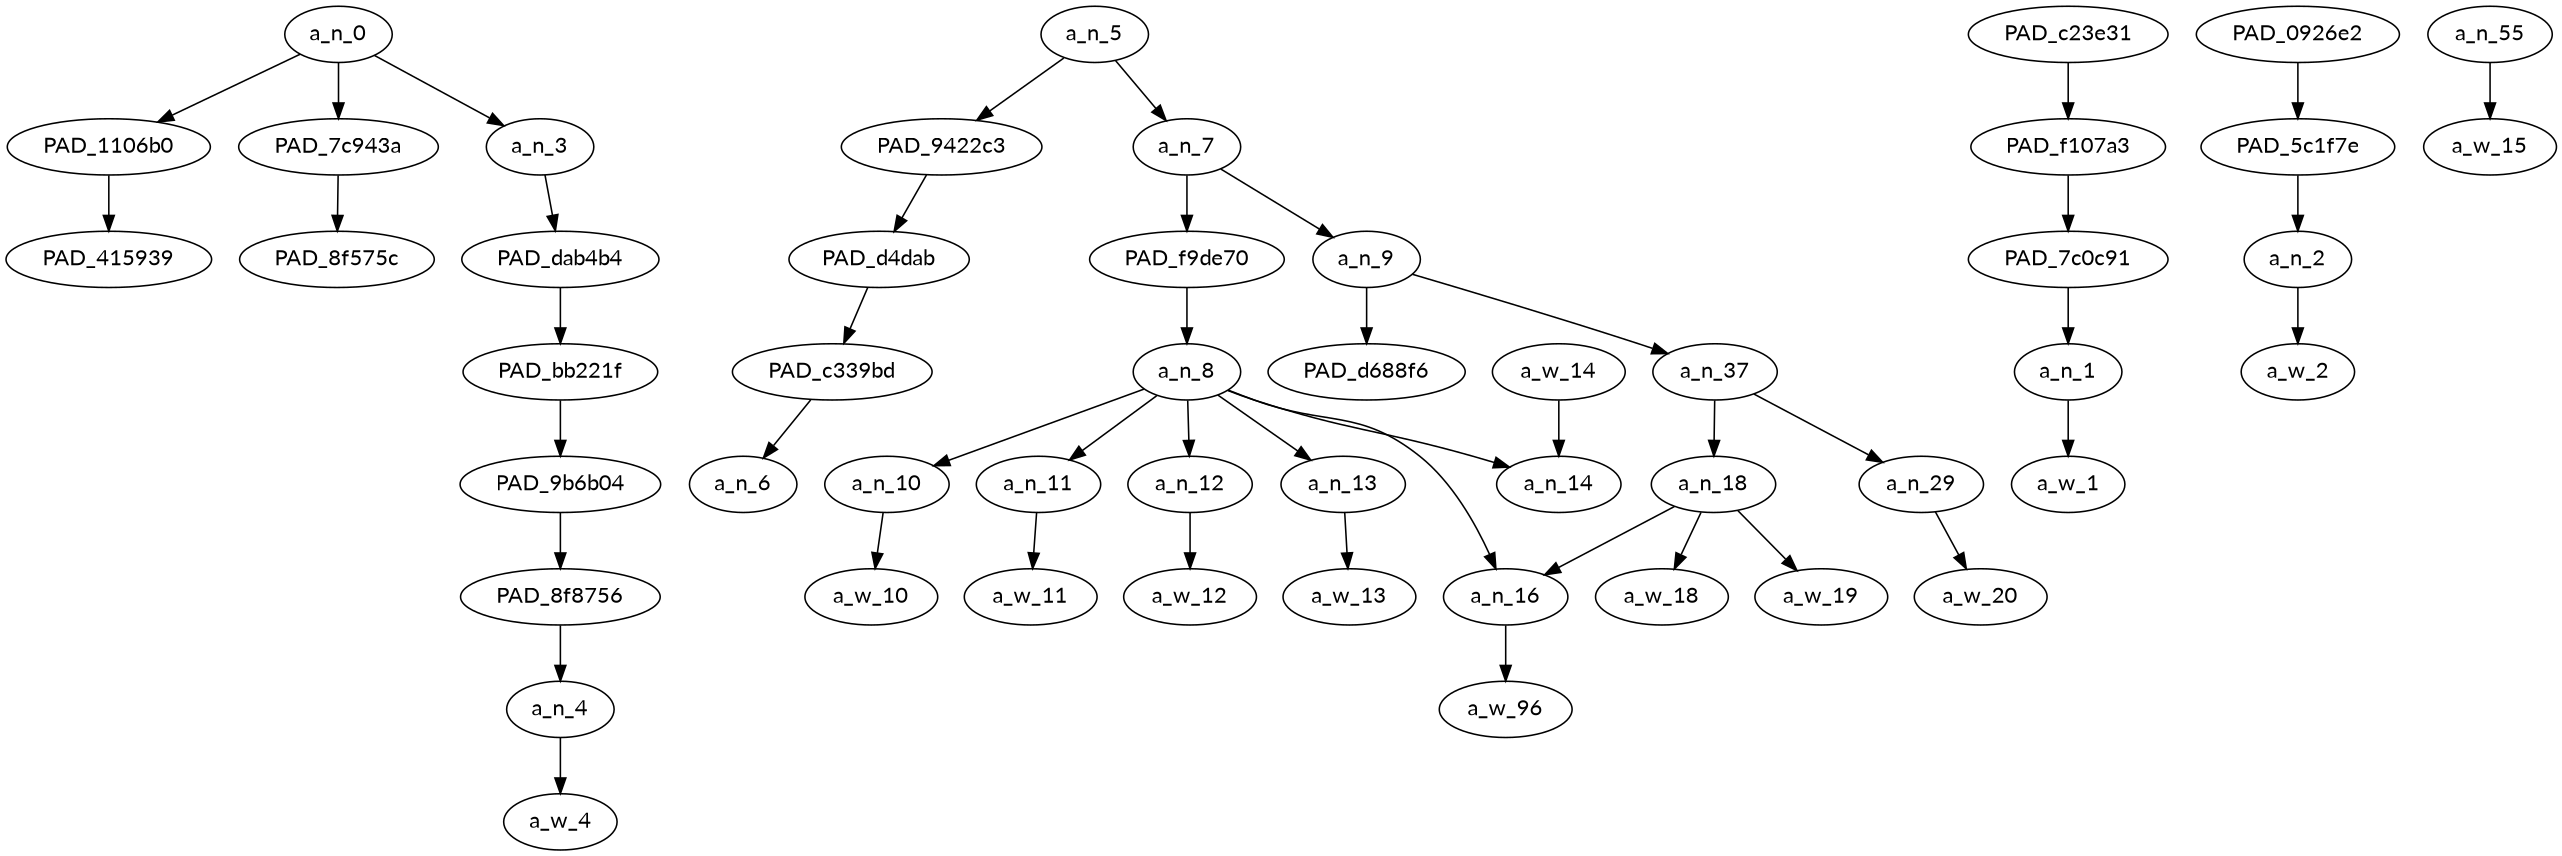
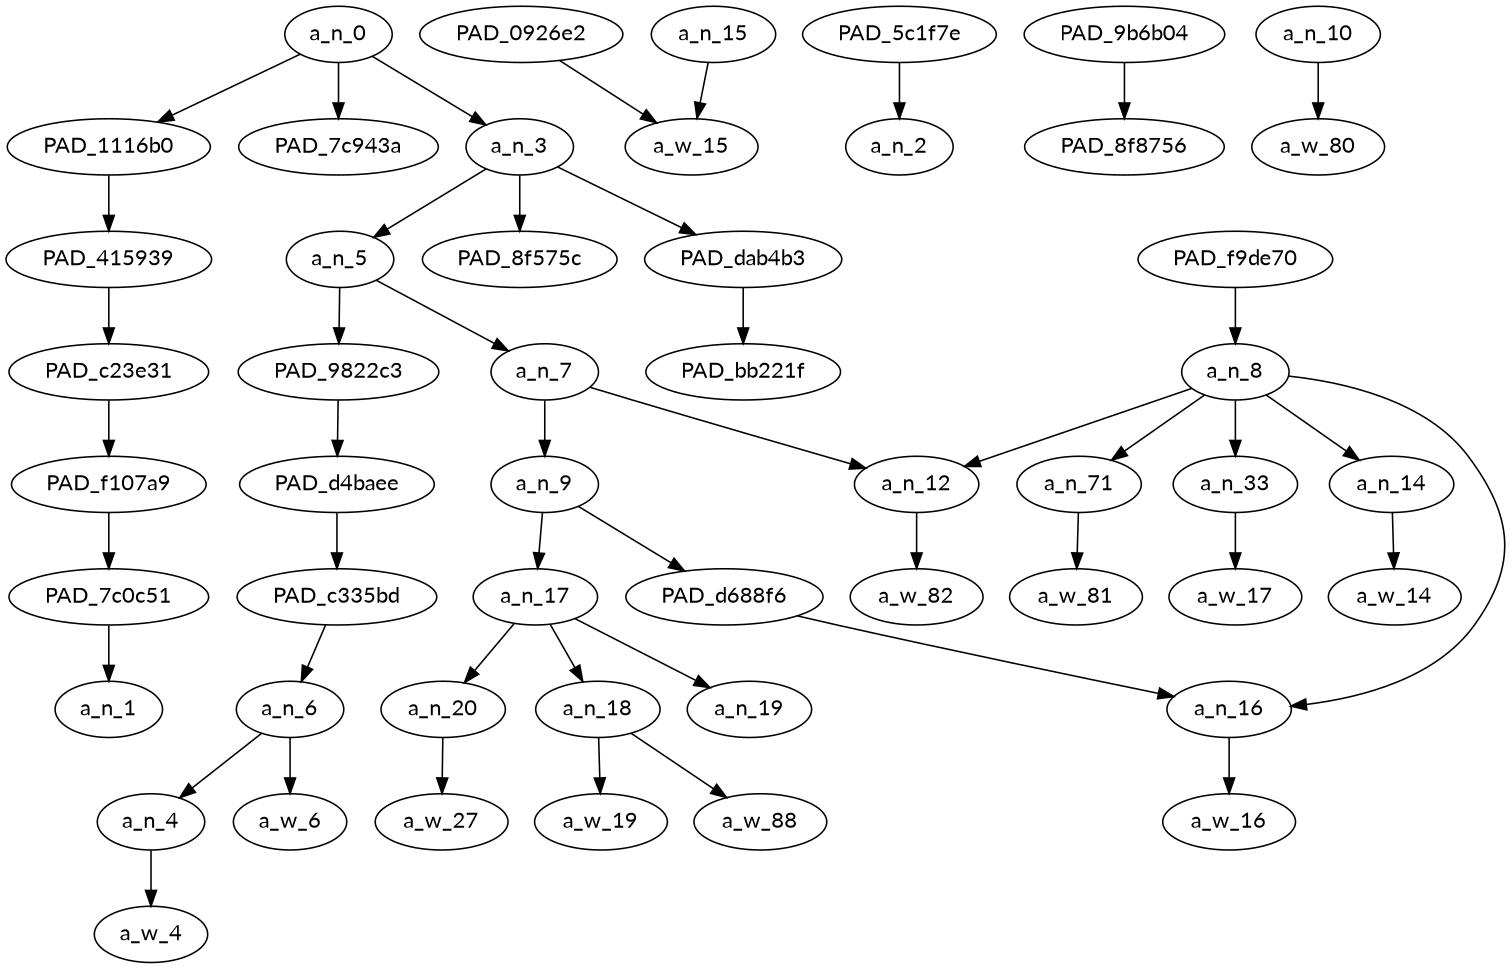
(2490, 34) -> (714, 34)
(2298, 83) -> (601, 87)
(109, 147) -> (109, 147)
(942, 147) -> (338, 372)
(2068, 147) -> (109, 484)
(338, 195) -> (520, 195)
(1187, 195) -> (720, 426)
none -> (437, 199)
(560, 259) -> (743, 259)
(879, 259) -> (337, 484)
(2068, 259) -> (109, 597)
none -> (109, 308)
(832, 372) -> (337, 597)
(1715, 372) -> (535, 597)
(2298, 372) -> none
(560, 420) -> none
(1559, 420) -> (1393, 533)
(1046, 425) -> none
(1038, 484) -> (1079, 484)
(1343, 484) -> (1235, 484)
(1921, 484) -> (443, 709)
(2068, 484) -> none
(1617, 537) -> (978, 656)
(871, 597) -> (1318, 147)
(1031, 597) -> (1076, 597)
(1190, 597) -> (917, 597)
(1349, 597) -> (1235, 597)
(1662, 597) -> (760, 822)
(1981, 597) -> (442, 822)
(560, 645) -> (227, 761)
none -> (749, 709)
(1506, 709) -> (1229, 822)
none -> (290, 822)
